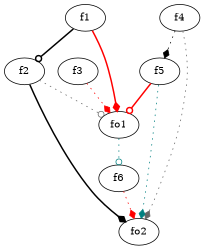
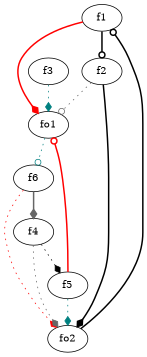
(96, 95) -> (48, 94)
none -> (143, 190)
none -> (34, 201)
